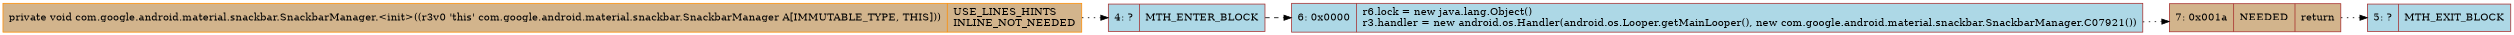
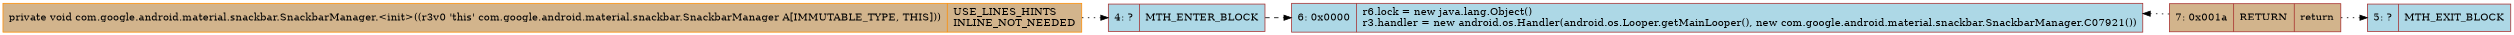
(2264, 17) -> (2264, 17)
(2152, 22) -> (2160, 14)
